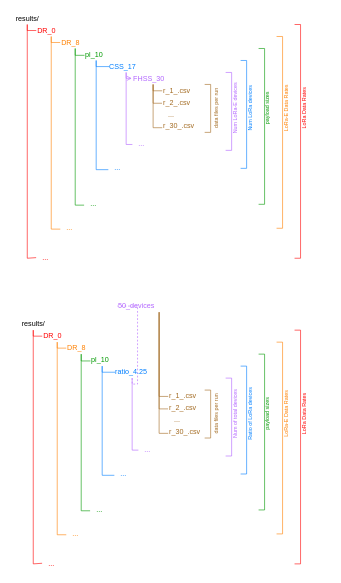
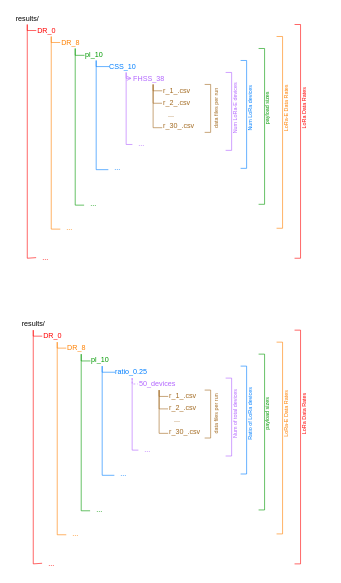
(122, 66) -> (122, 66)
(148, 78) -> (148, 78)
(141, 306) -> (162, 384)
(134, 372) -> (134, 372)
